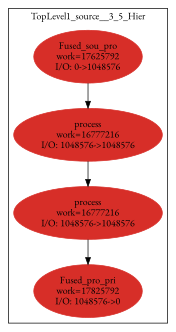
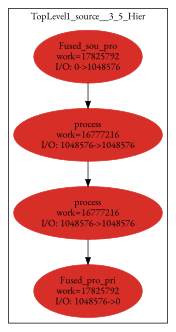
(88, 57) -> (88, 57)
